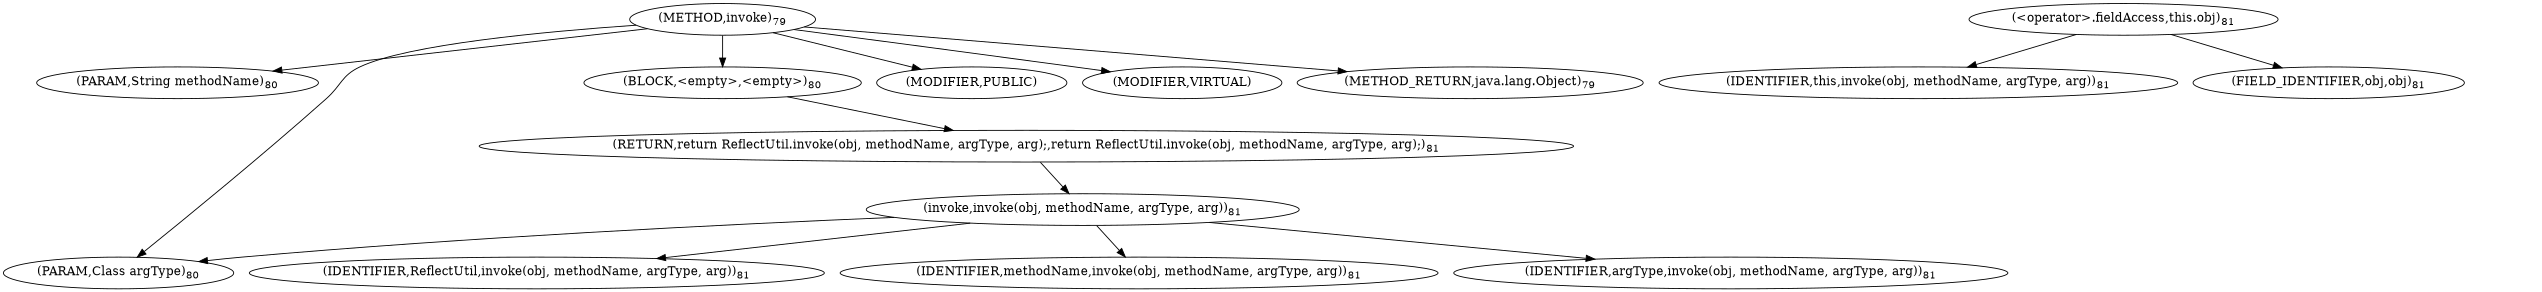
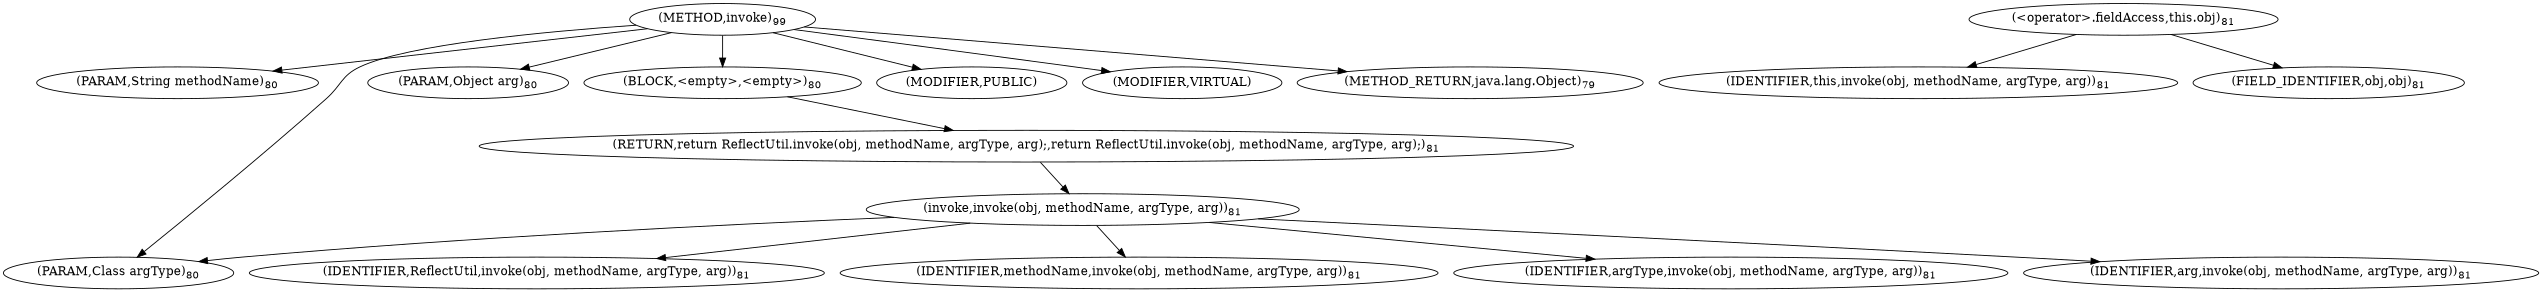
(780, 18) -> (780, 18)
none -> (468, 83)
none -> (2281, 273)
